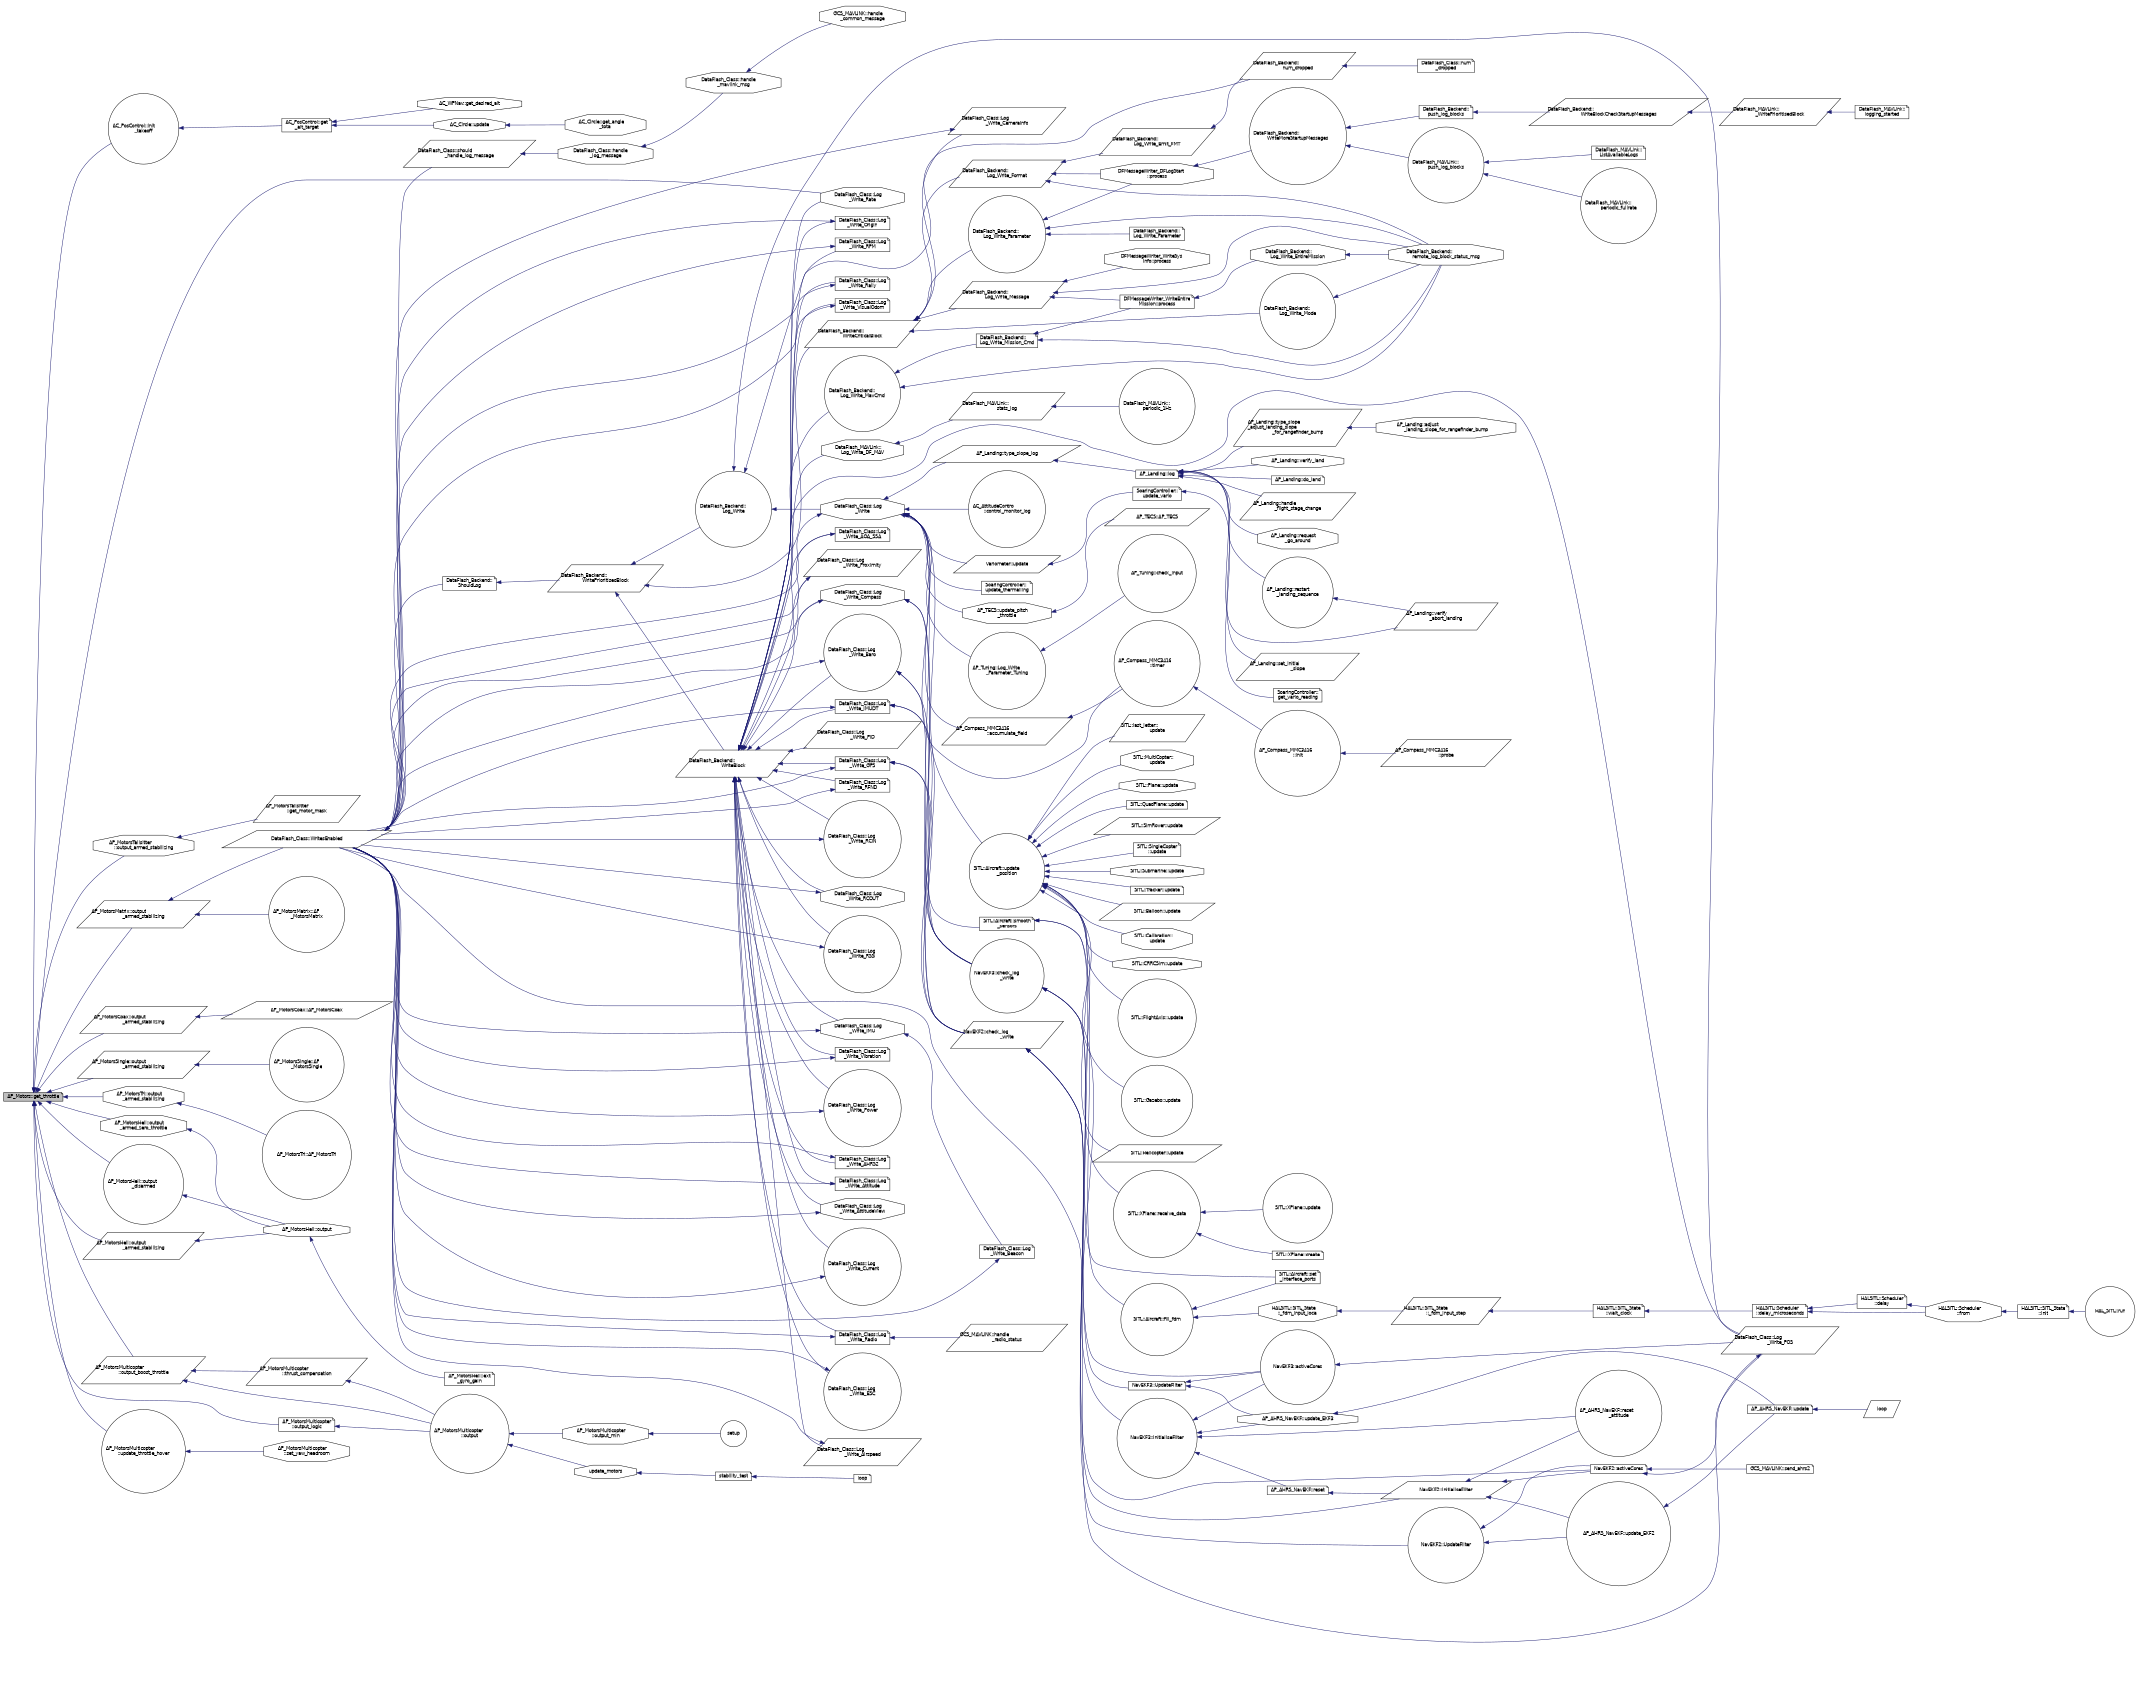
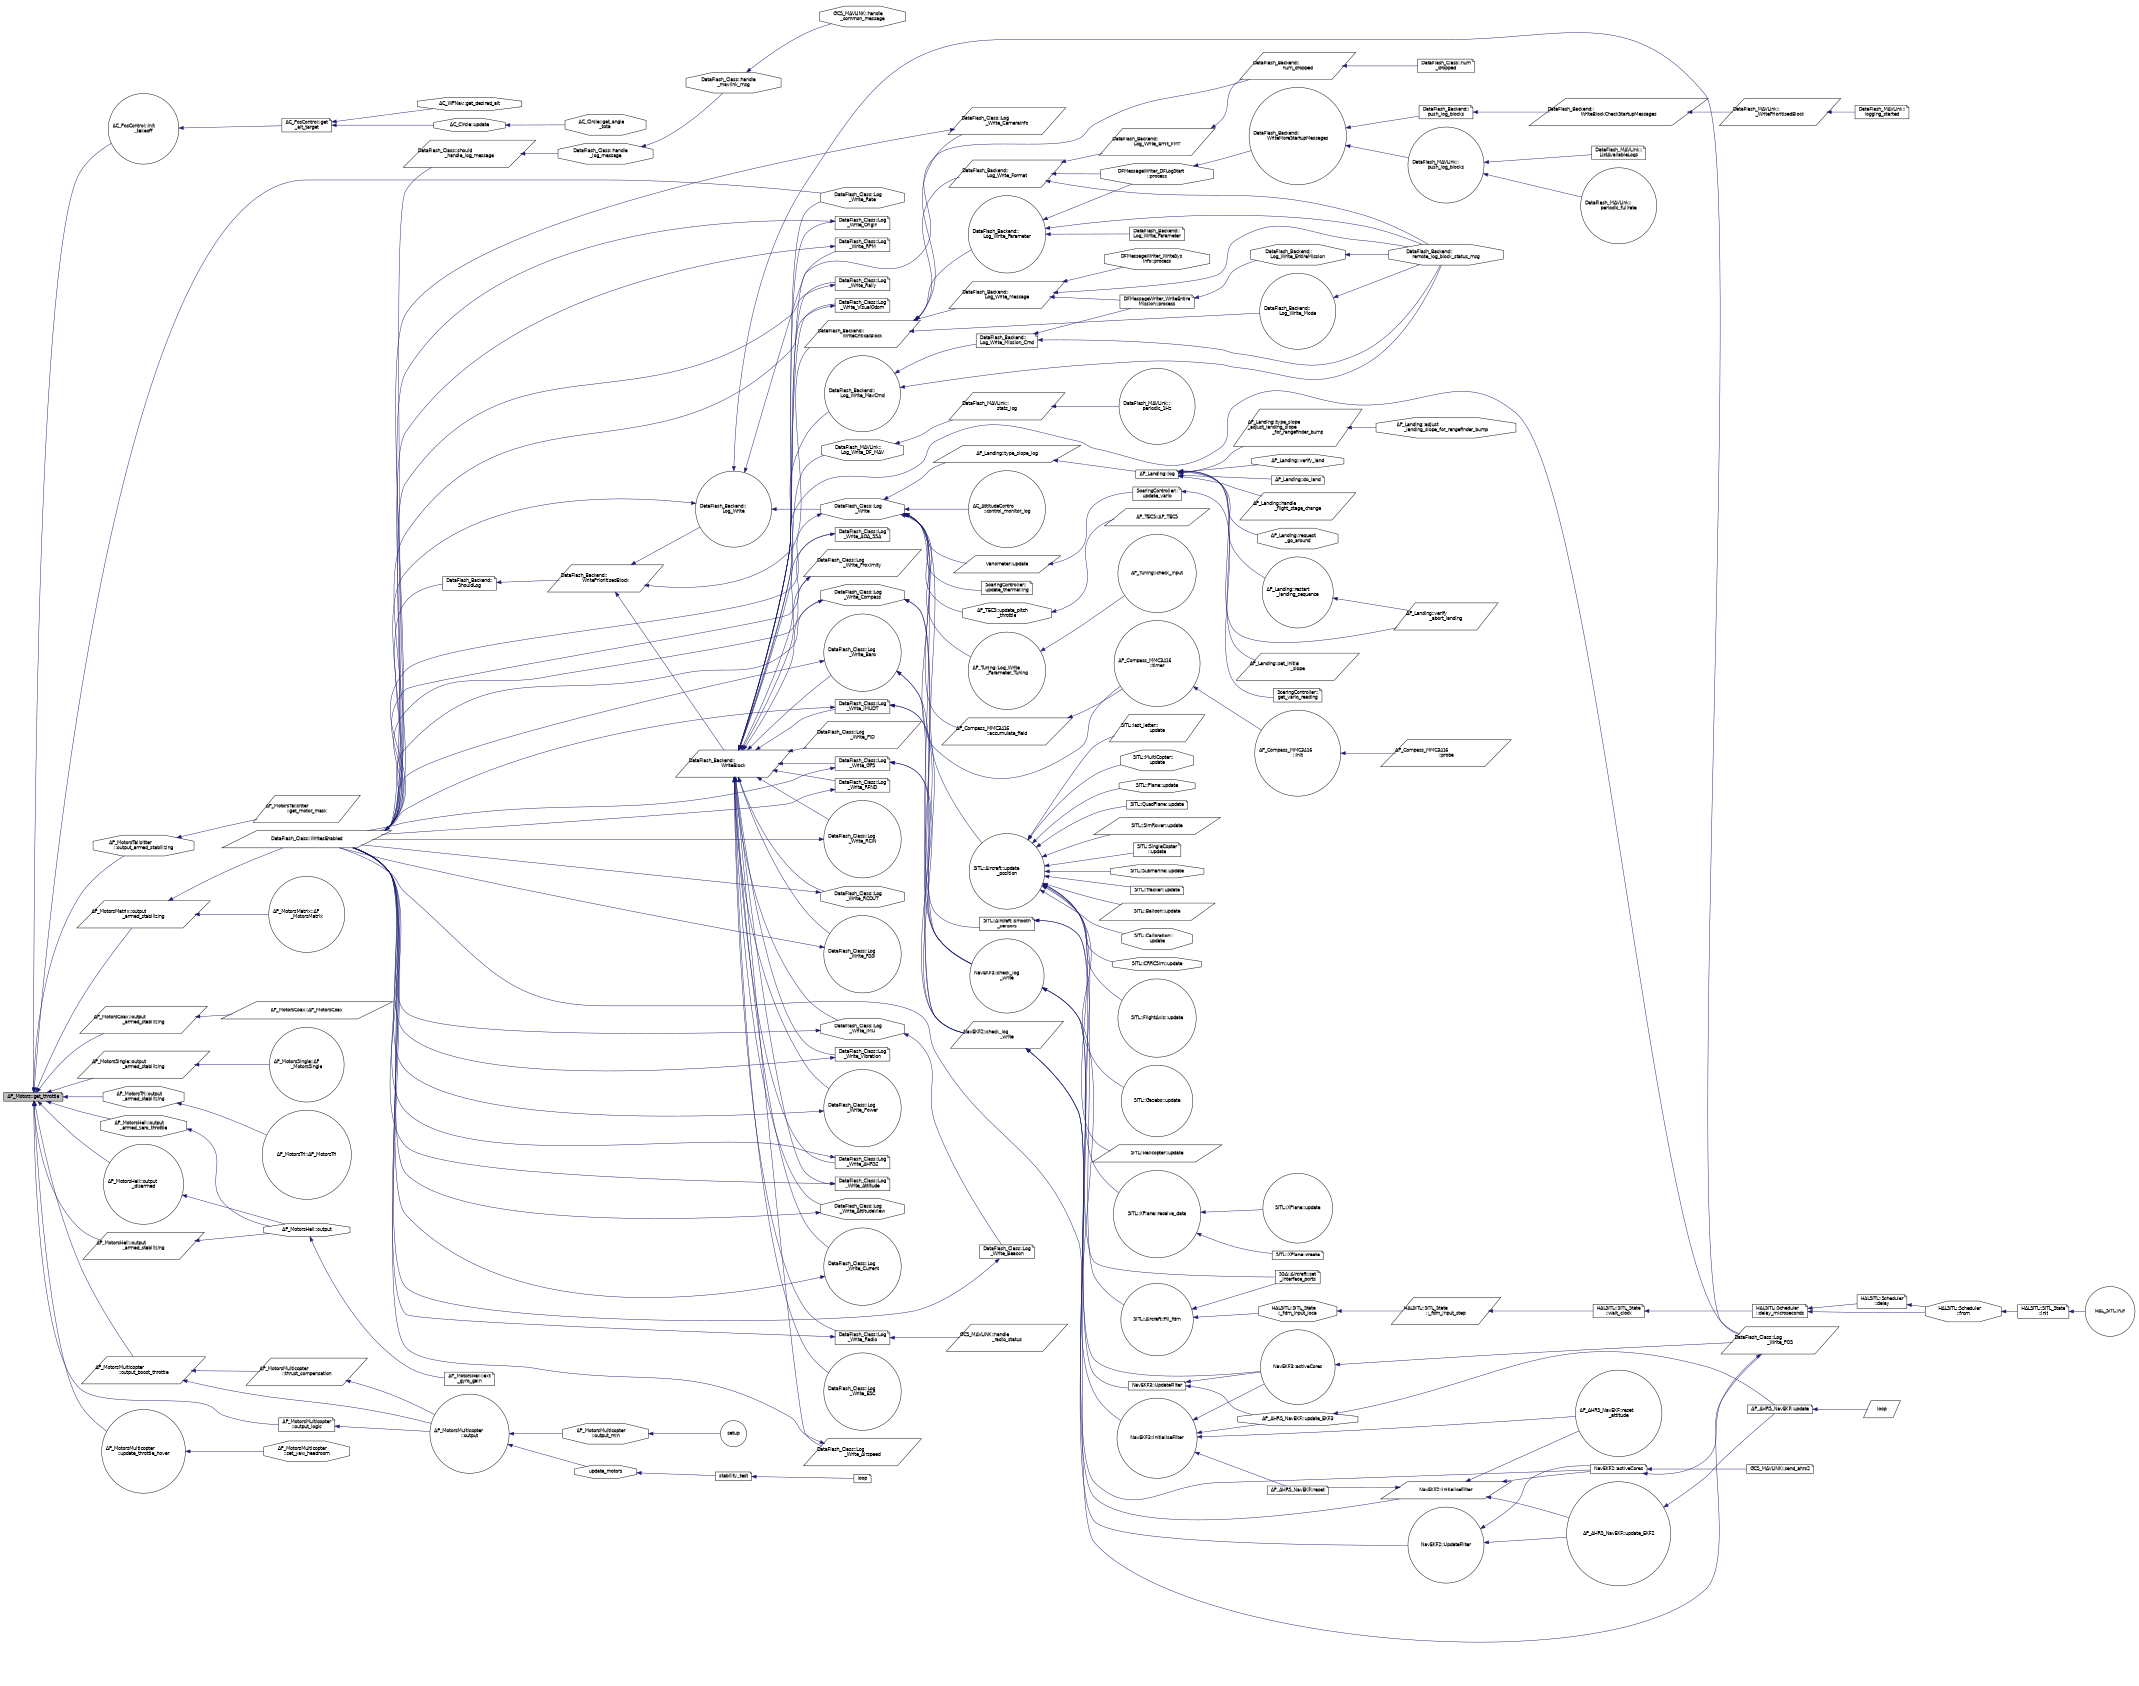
(1298, 1277) -> (1298, 1277)
(401, 1313) -> (420, 559)
(1362, 1493) -> (1362, 1487)
